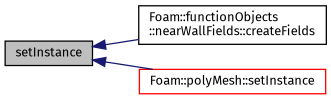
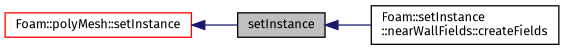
(233, 25) -> (465, 25)
(129, 66) -> (221, 25)
